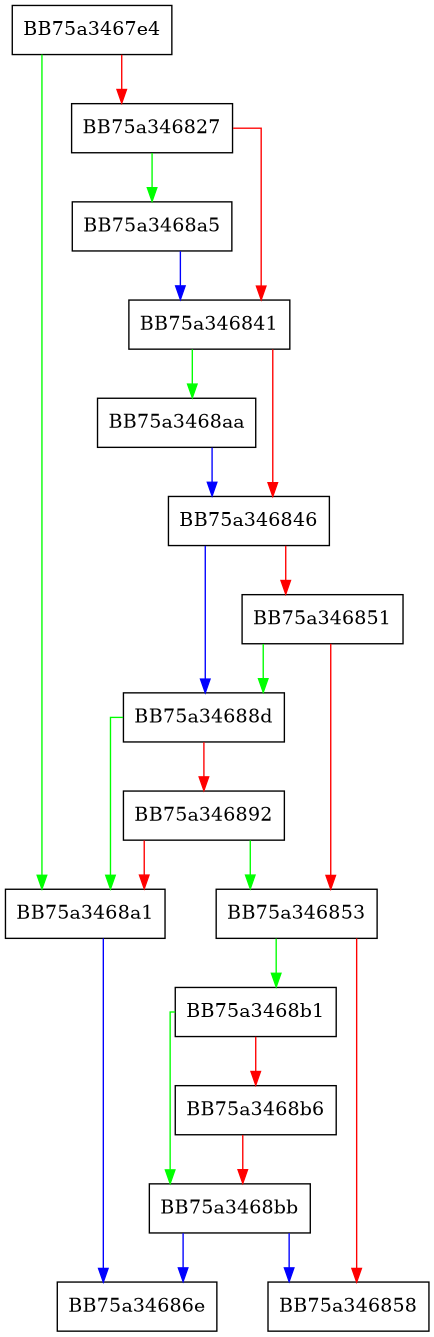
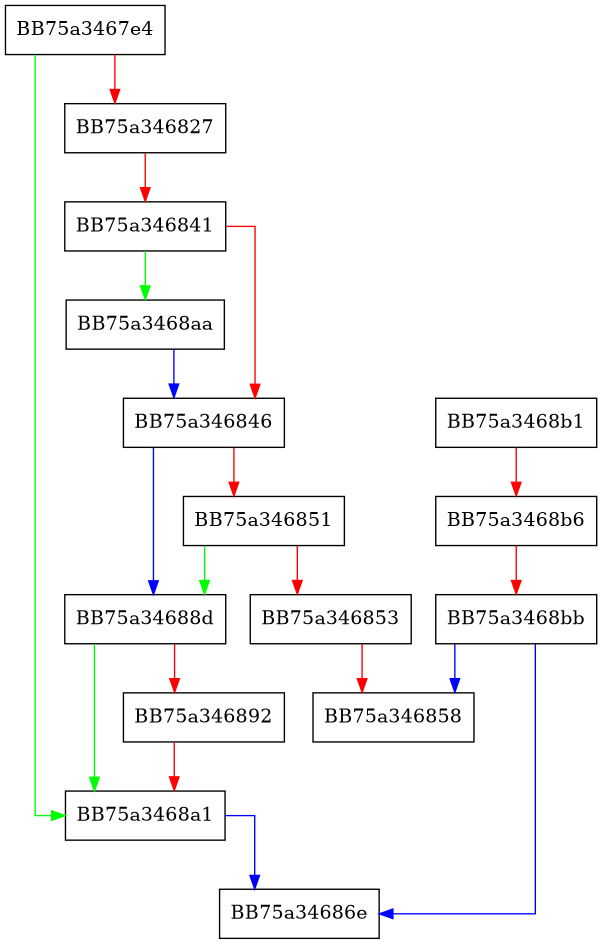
(152, 226) -> none
(250, 858) -> none
(276, 956) -> none
(170, 1088) -> none
